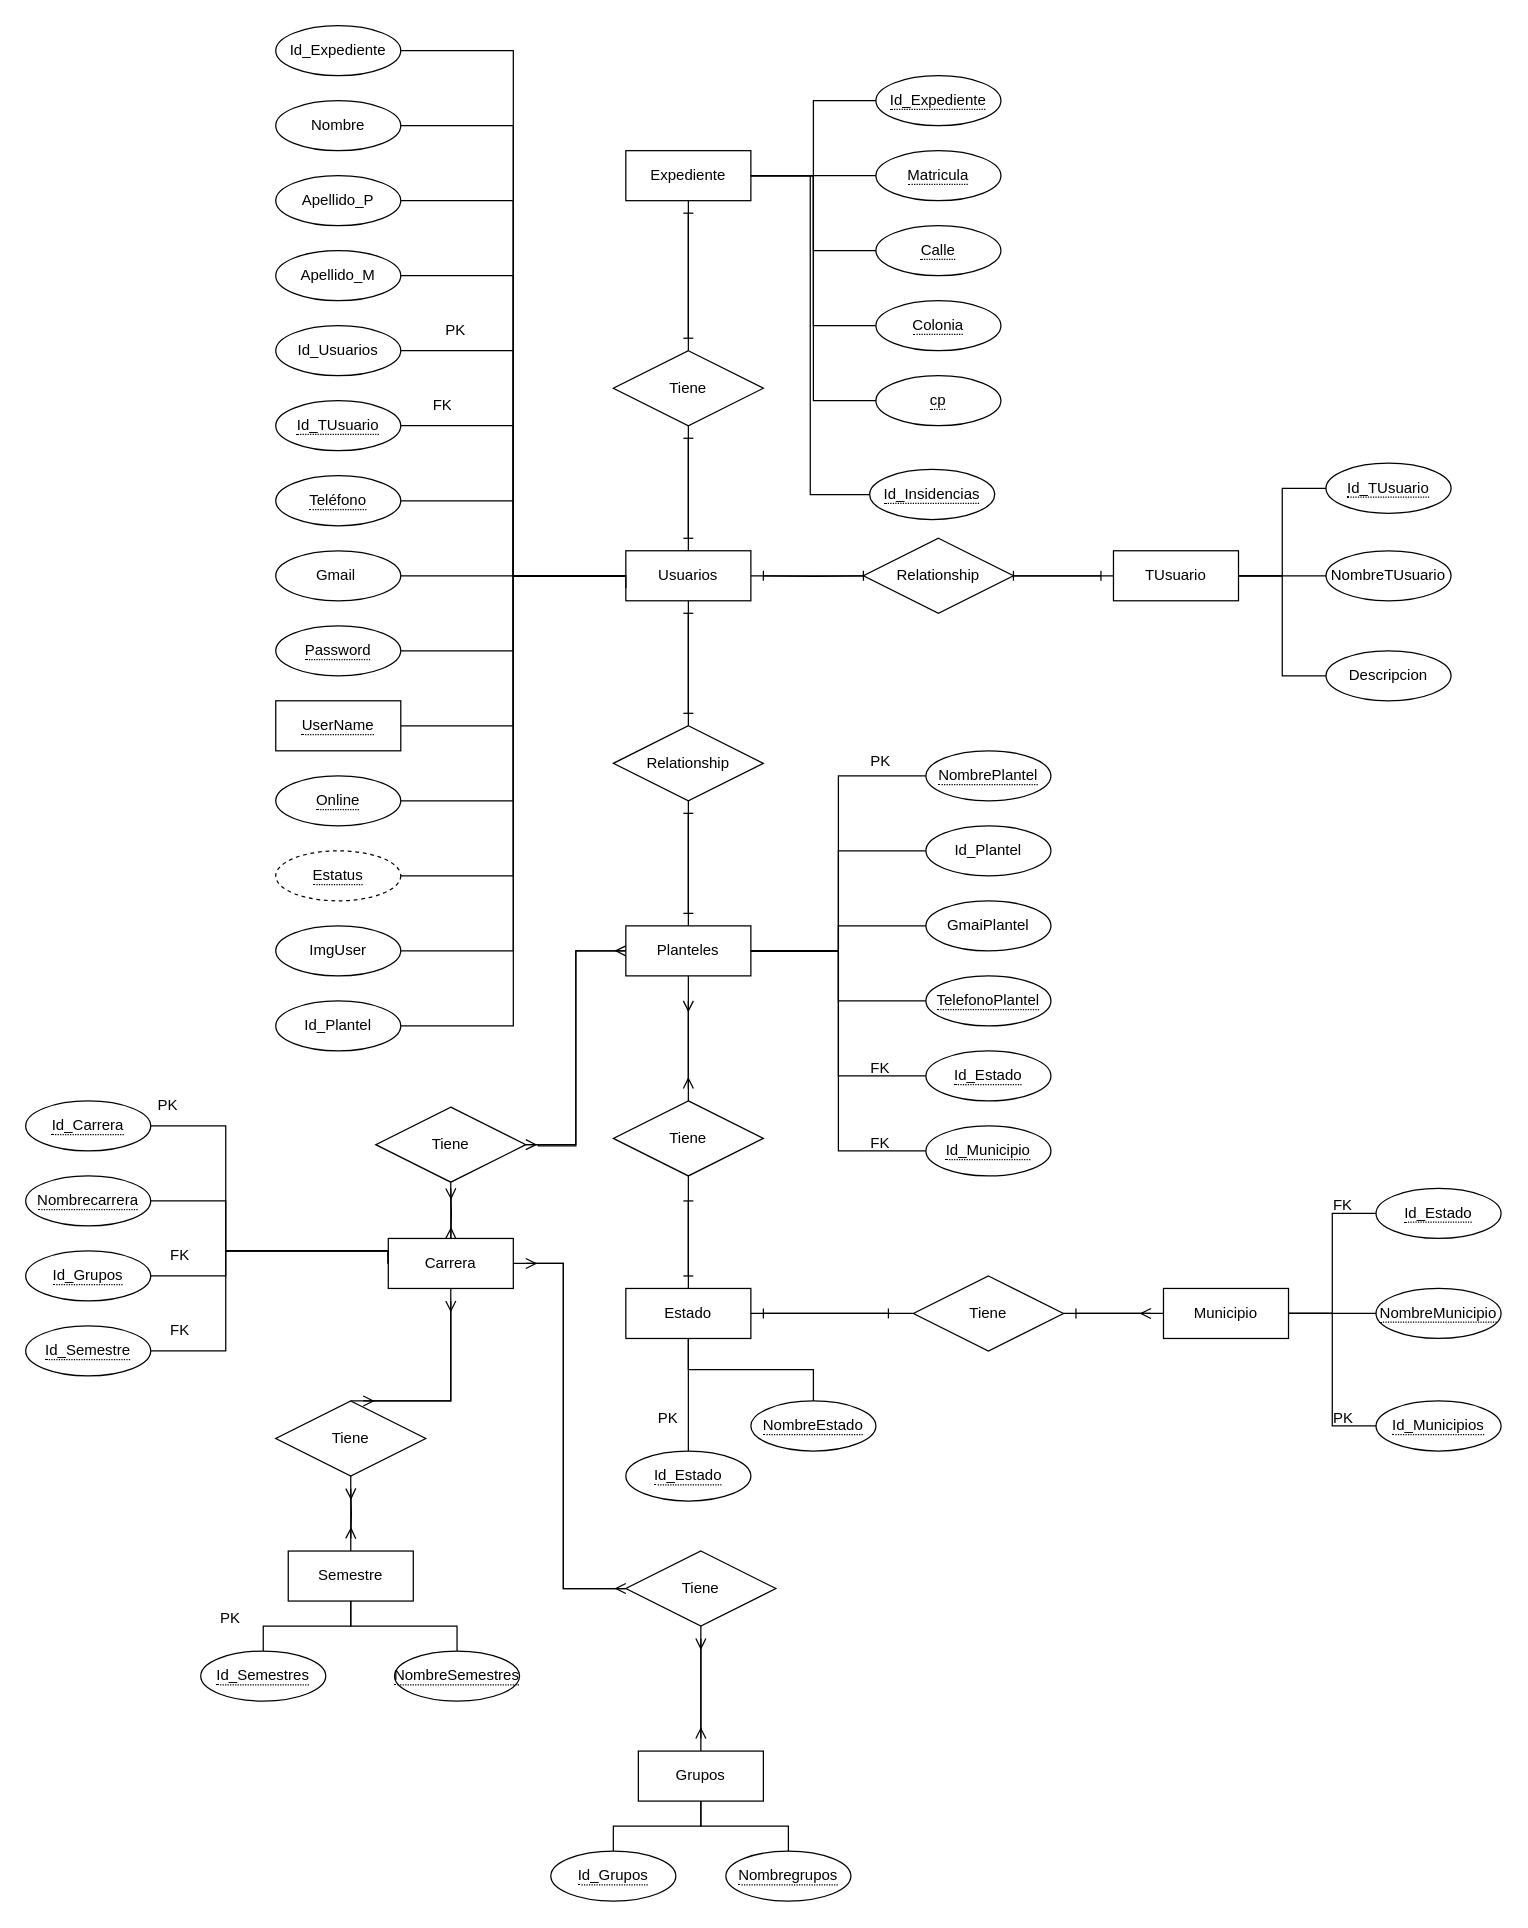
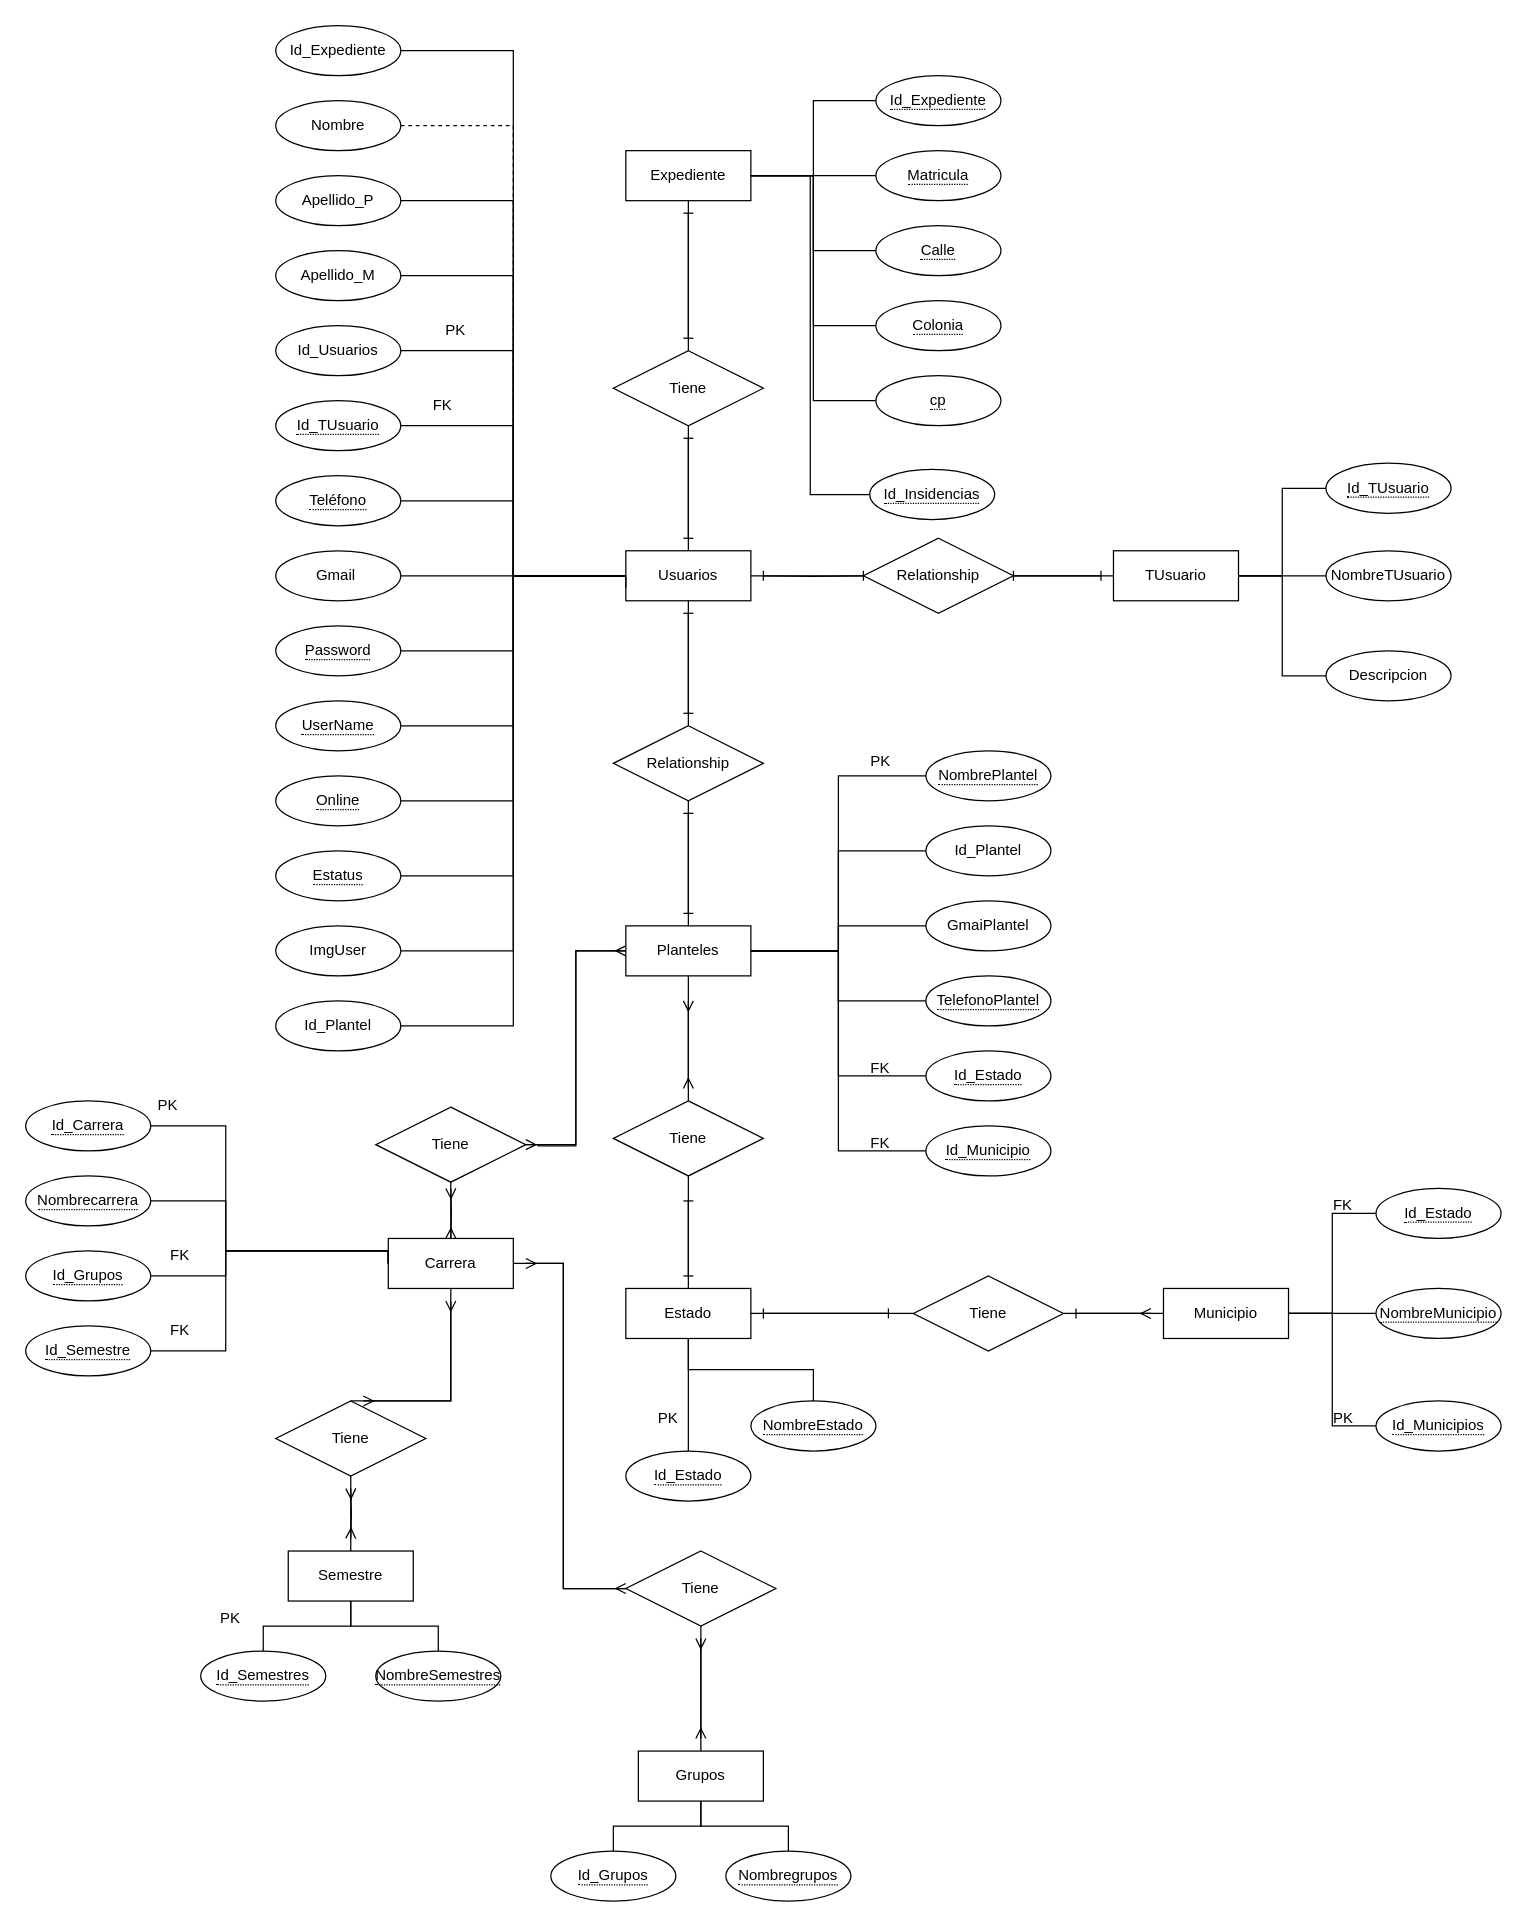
(457, 126) -> (457, 126)
(338, 726) -> (338, 726)
(338, 876) -> (338, 876)
(457, 1676) -> (438, 1676)
